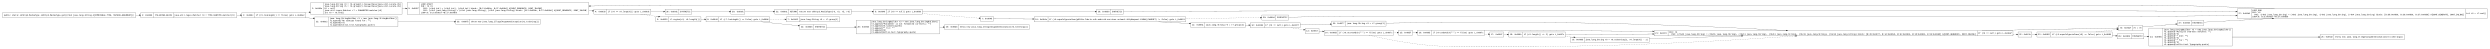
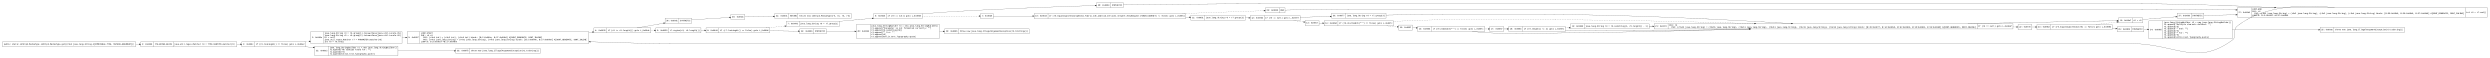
(862, 12) -> (856, 20)
(1282, 17) -> (1282, 10)
